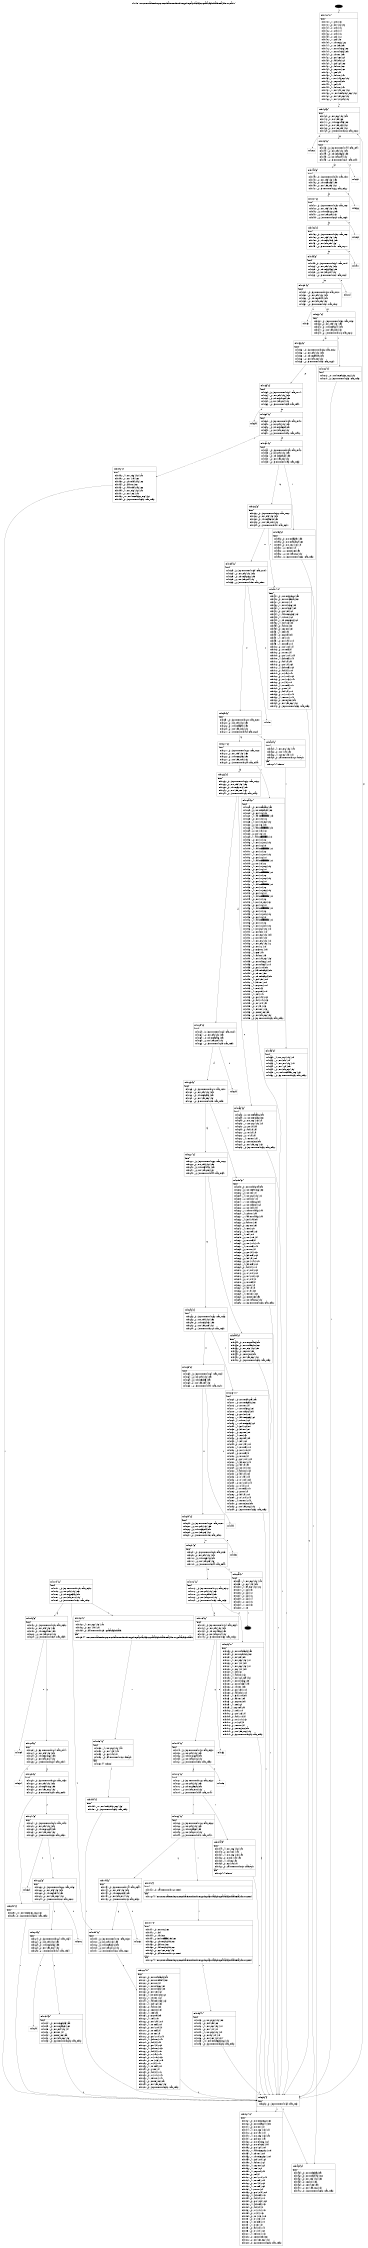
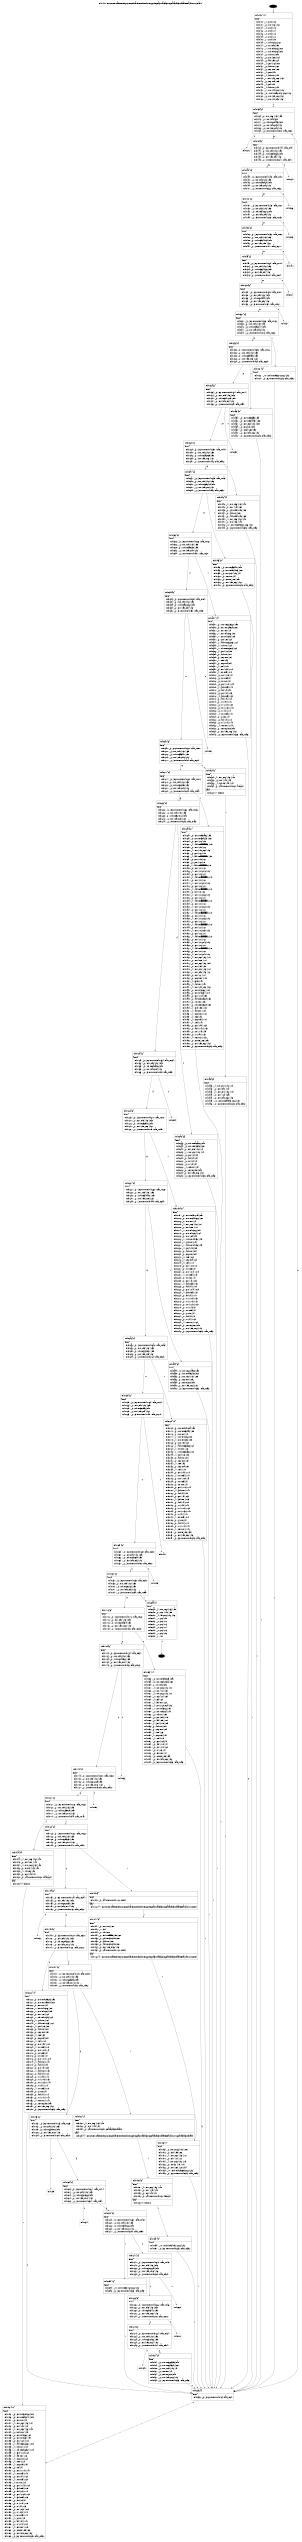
(76, 1768) -> (68, 1957)
(294, 2135) -> (261, 1424)
